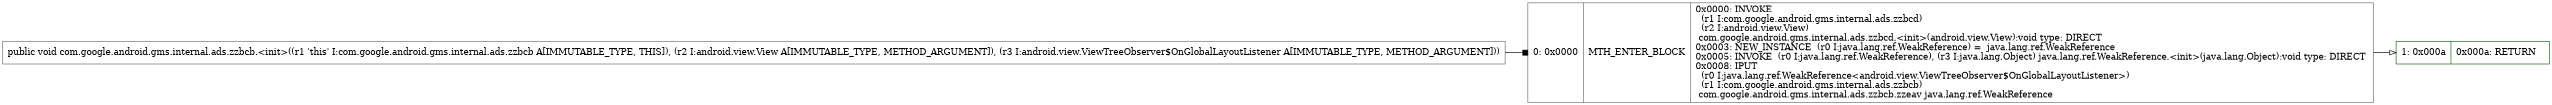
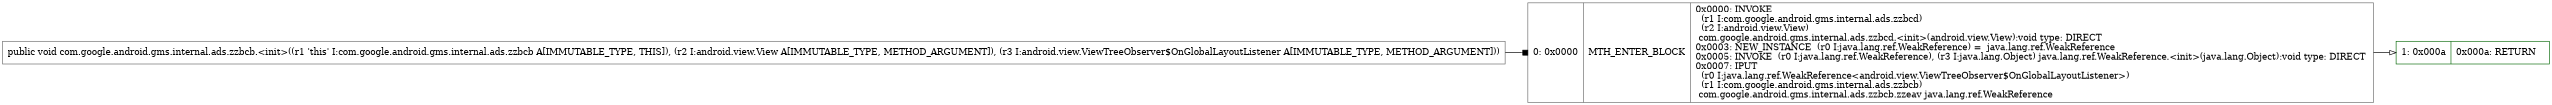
(1729, 67) -> (1729, 67)
